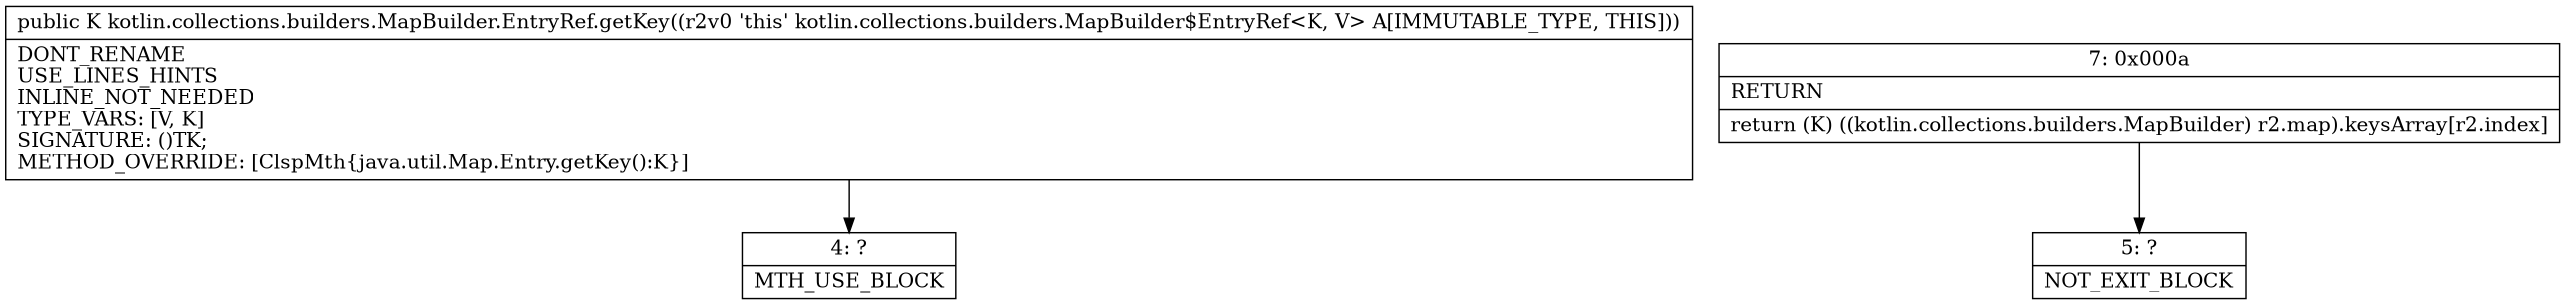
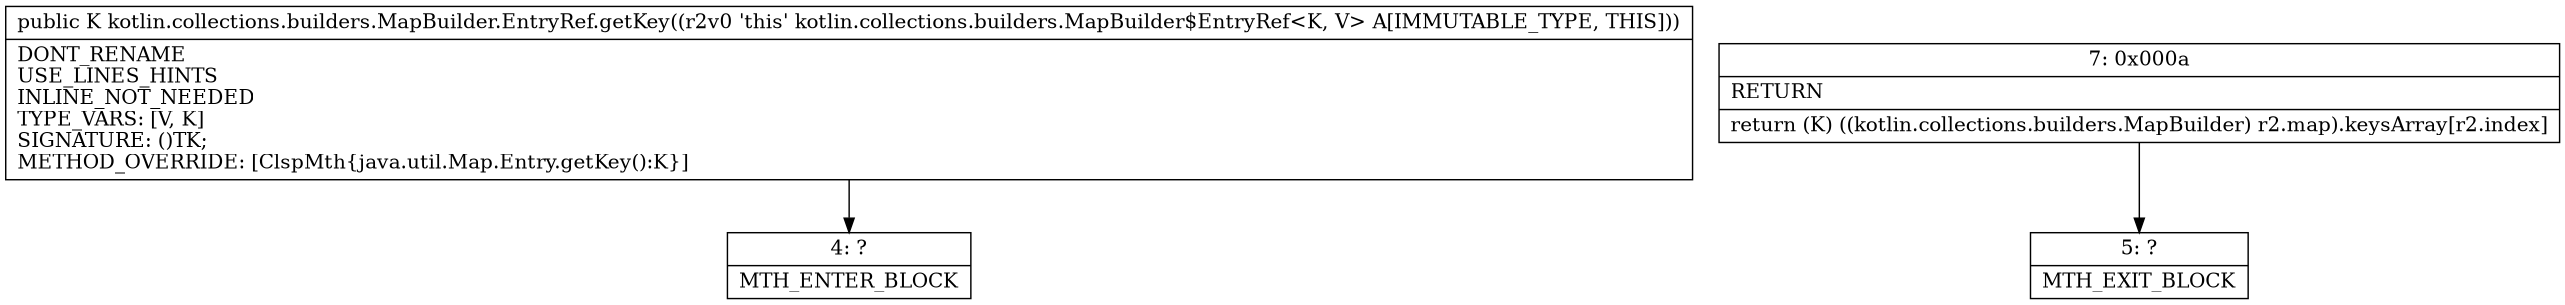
(849, 281) -> (849, 281)
(2139, 281) -> (2139, 281)
